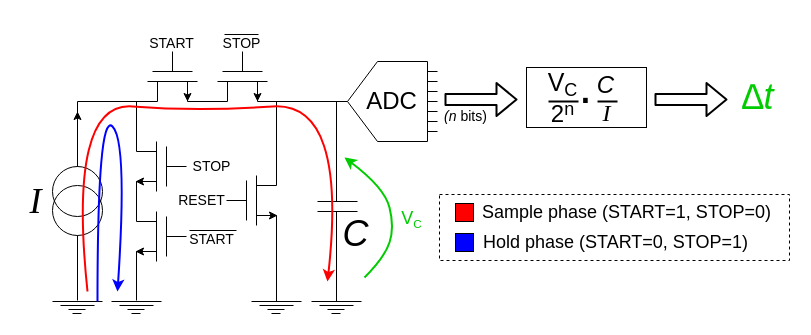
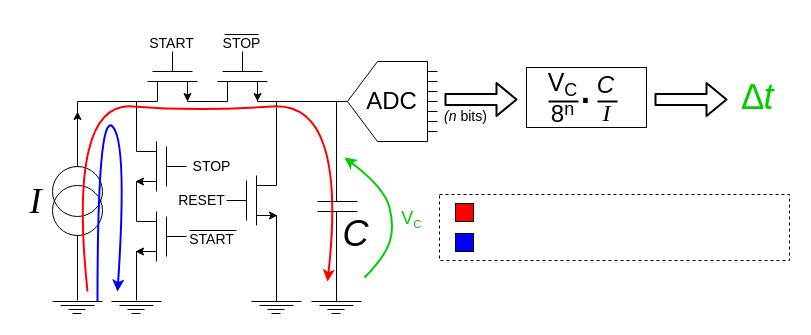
(563, 114) -> (563, 114)
(627, 213) -> none
(616, 243) -> none
